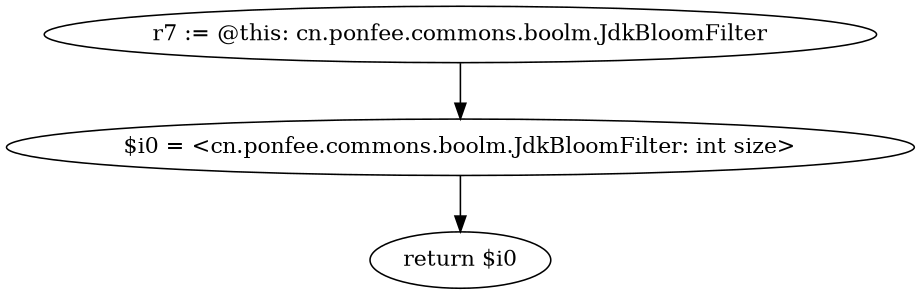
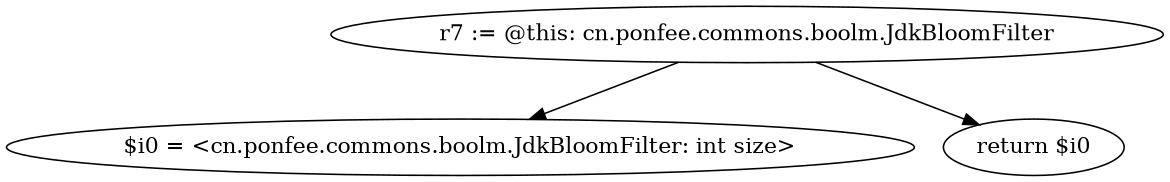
(460, 196) -> (890, 91)
